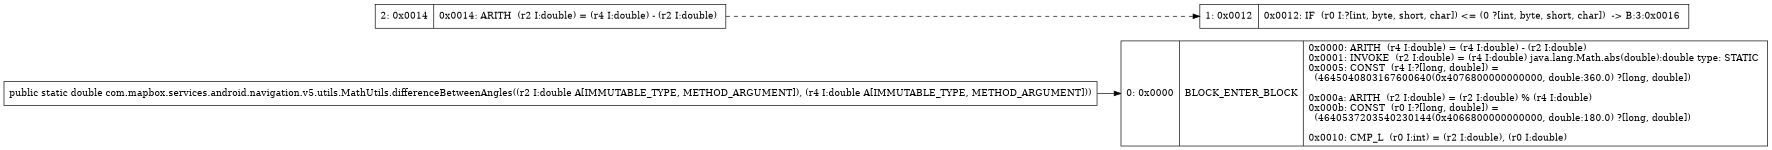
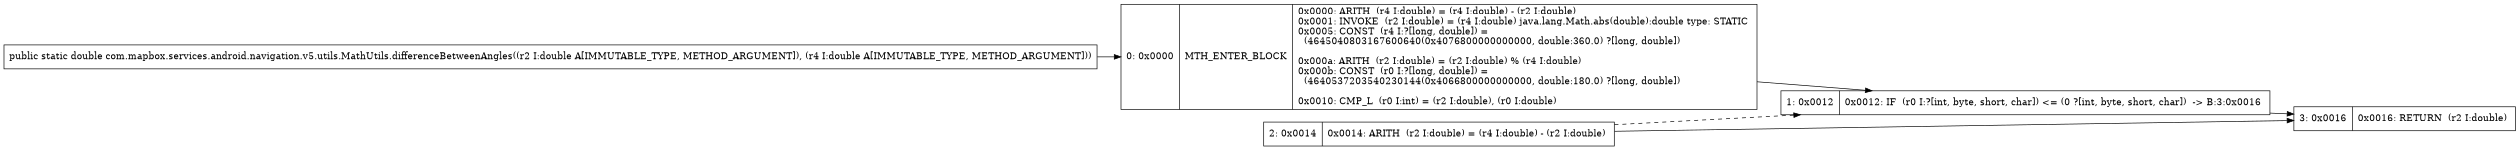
none -> (1811, 86)
(1241, 93) -> (1236, 57)
none -> (2405, 119)
